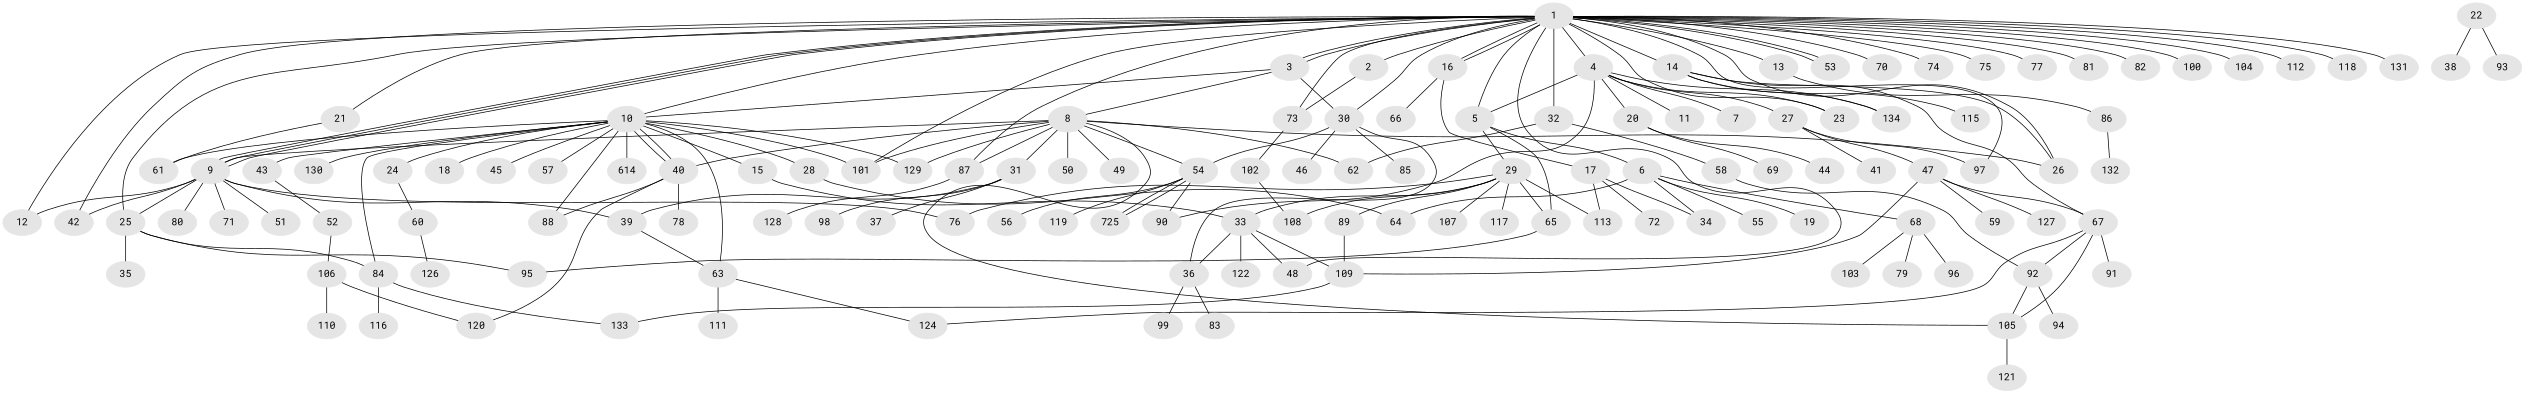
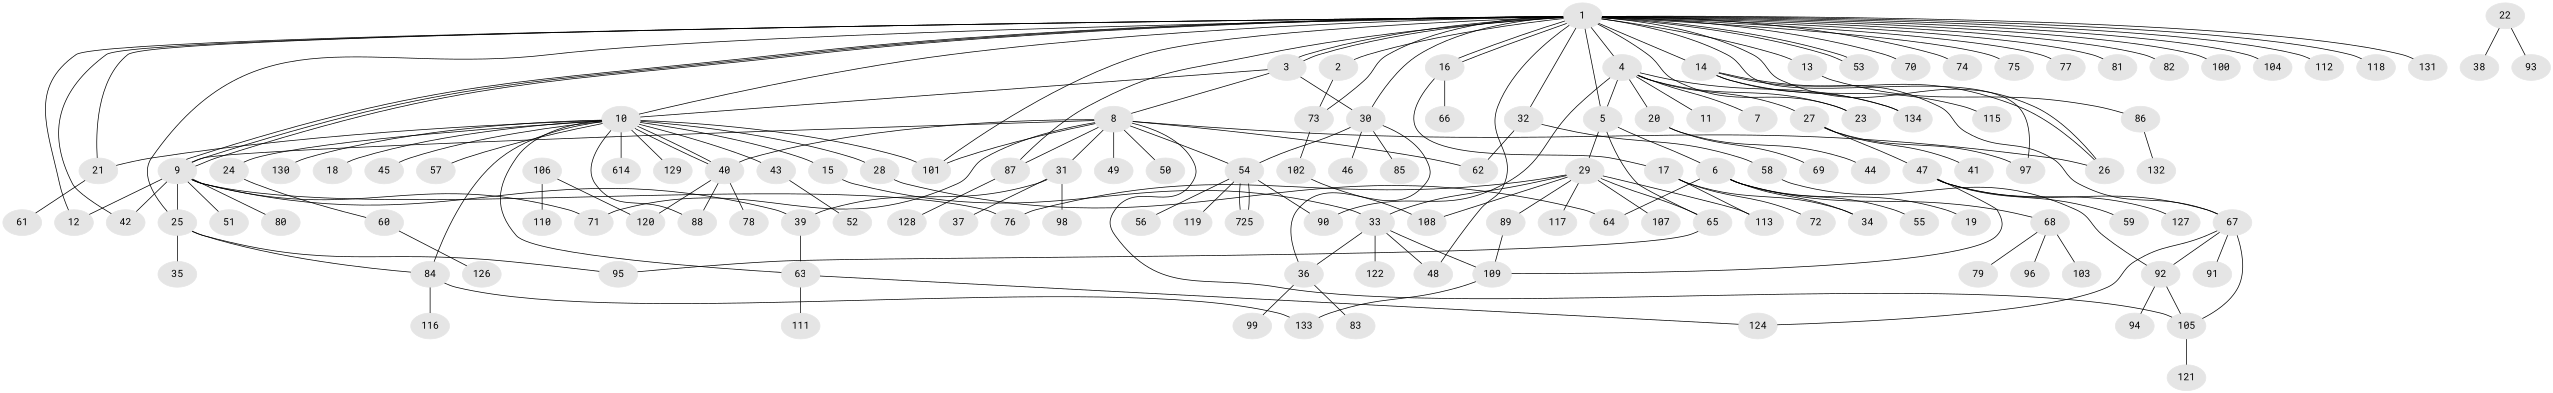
(411, 131) -> (358, 135)
(985, 142) -> (861, 208)
(330, 249) -> none
